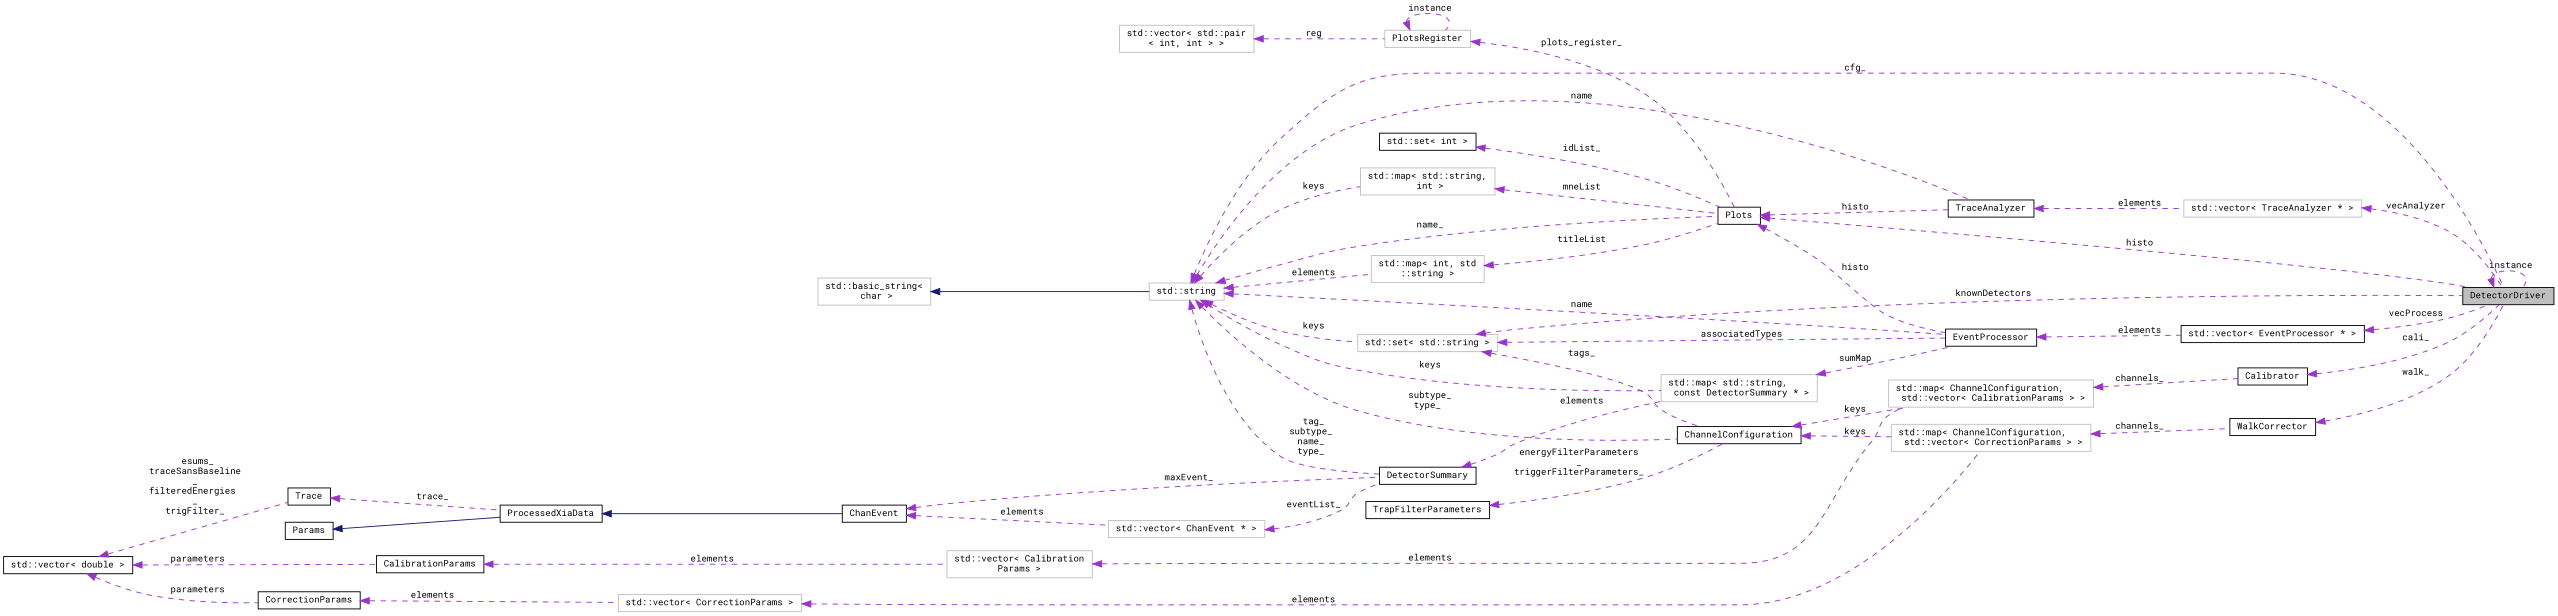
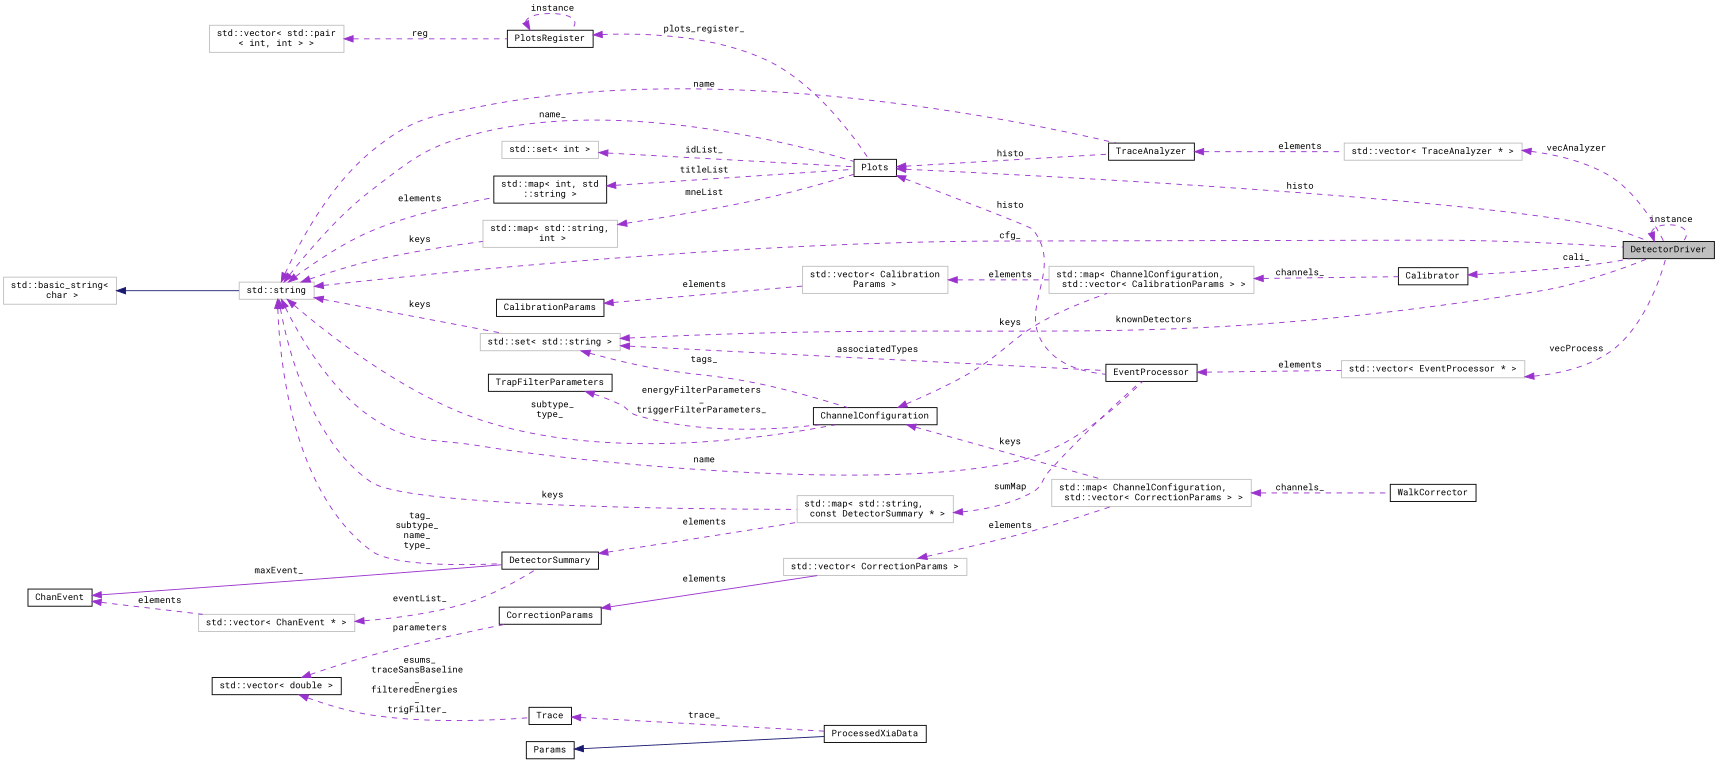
(1428, 39) -> (550, 39)
(1428, 142) -> (550, 150)
(1428, 269) -> (550, 190)
(2273, 334) -> (1433, 369)
(2431, 387) -> none
(1147, 488) -> (302, 580)
(727, 514) -> none
(259, 565) -> none
(494, 602) -> (714, 591)
